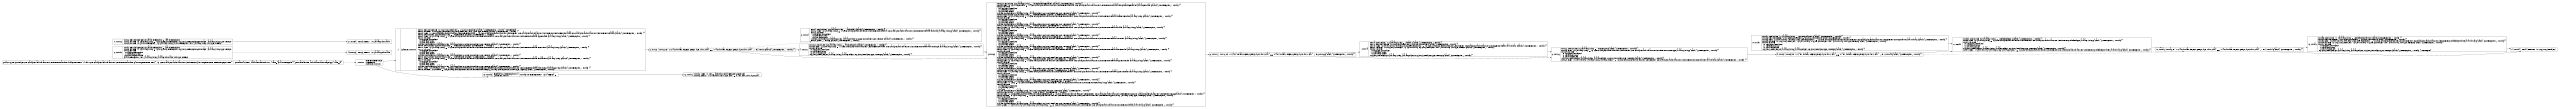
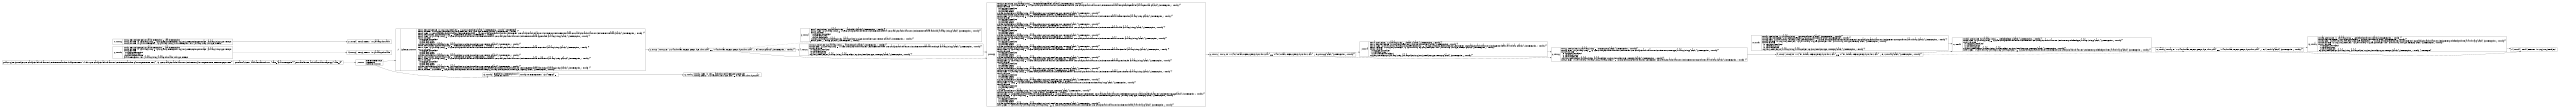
(1379, 54) -> (1382, 54)
